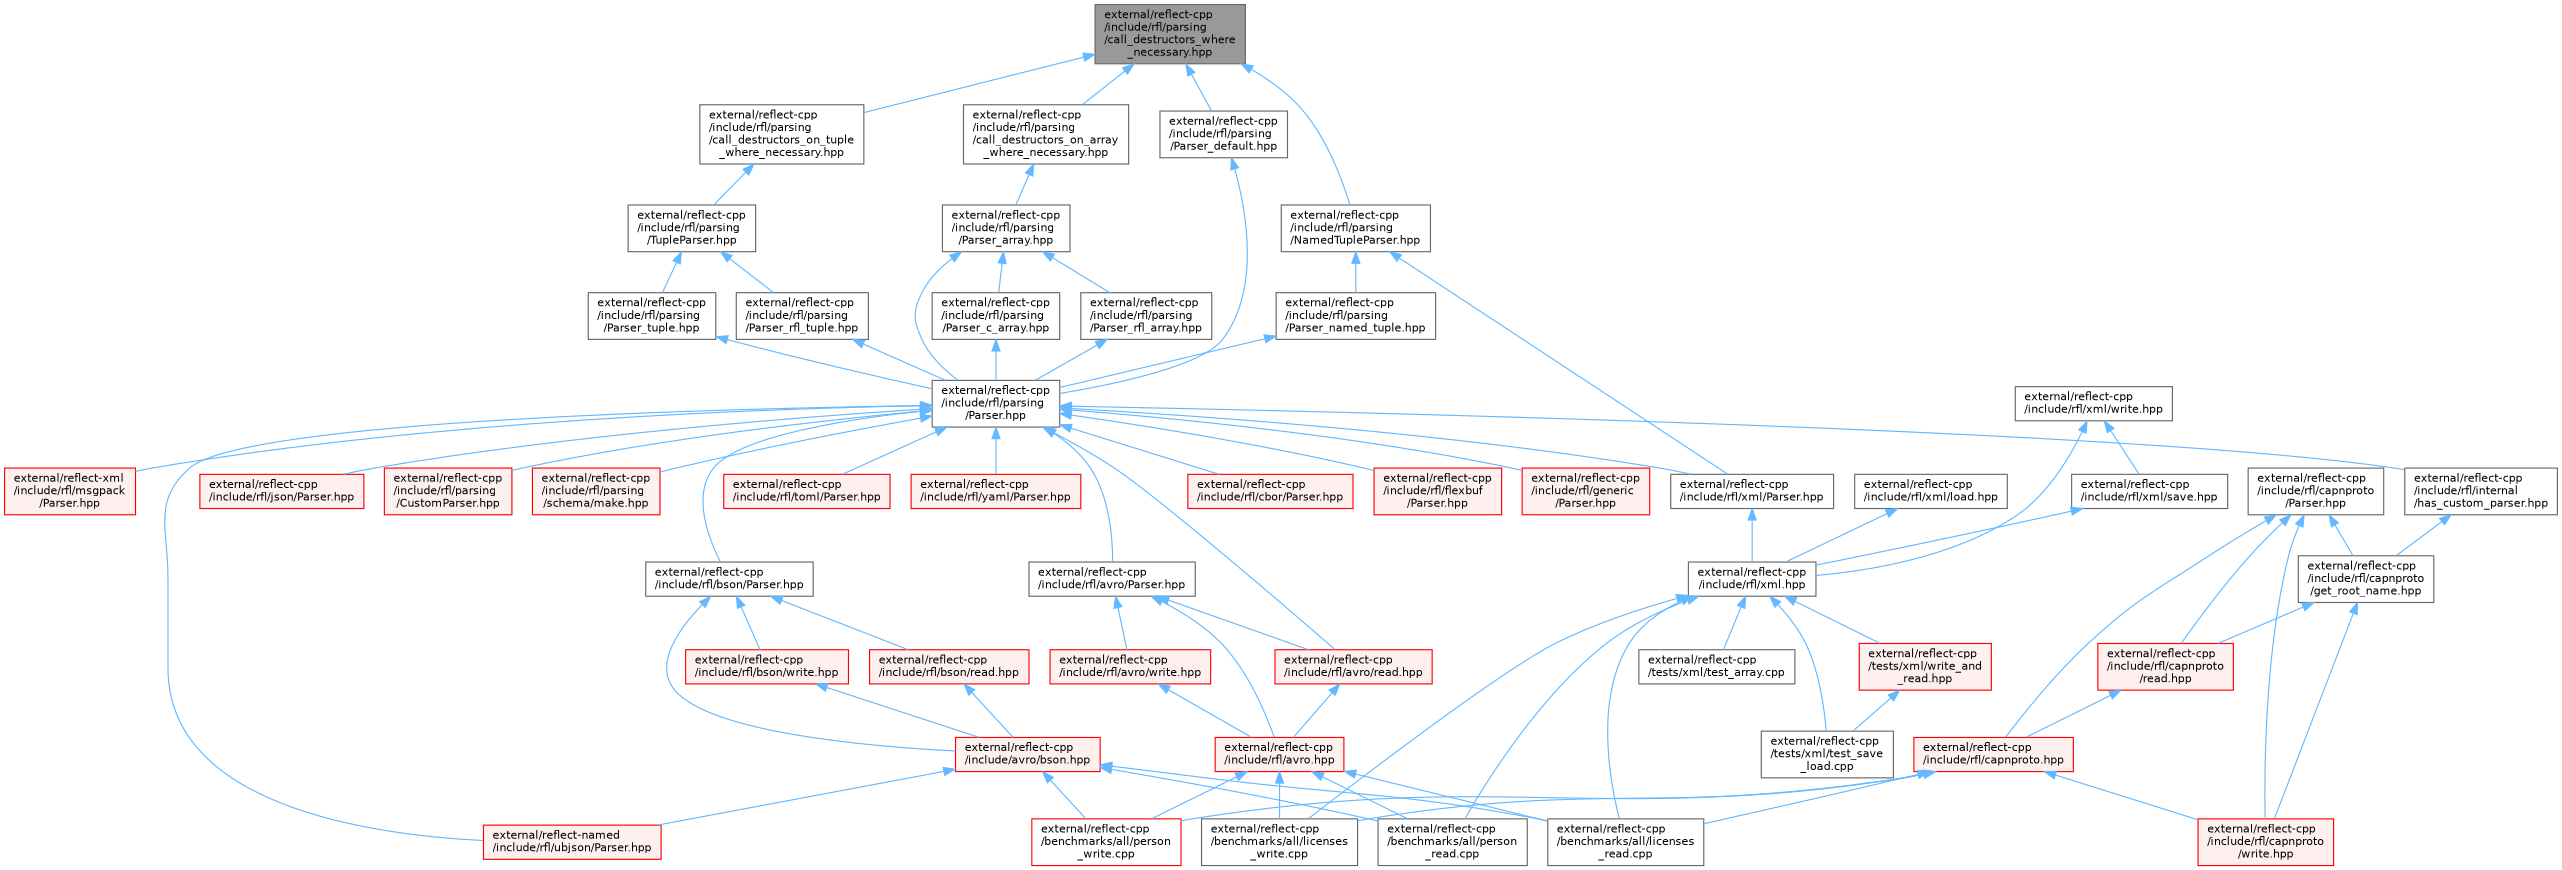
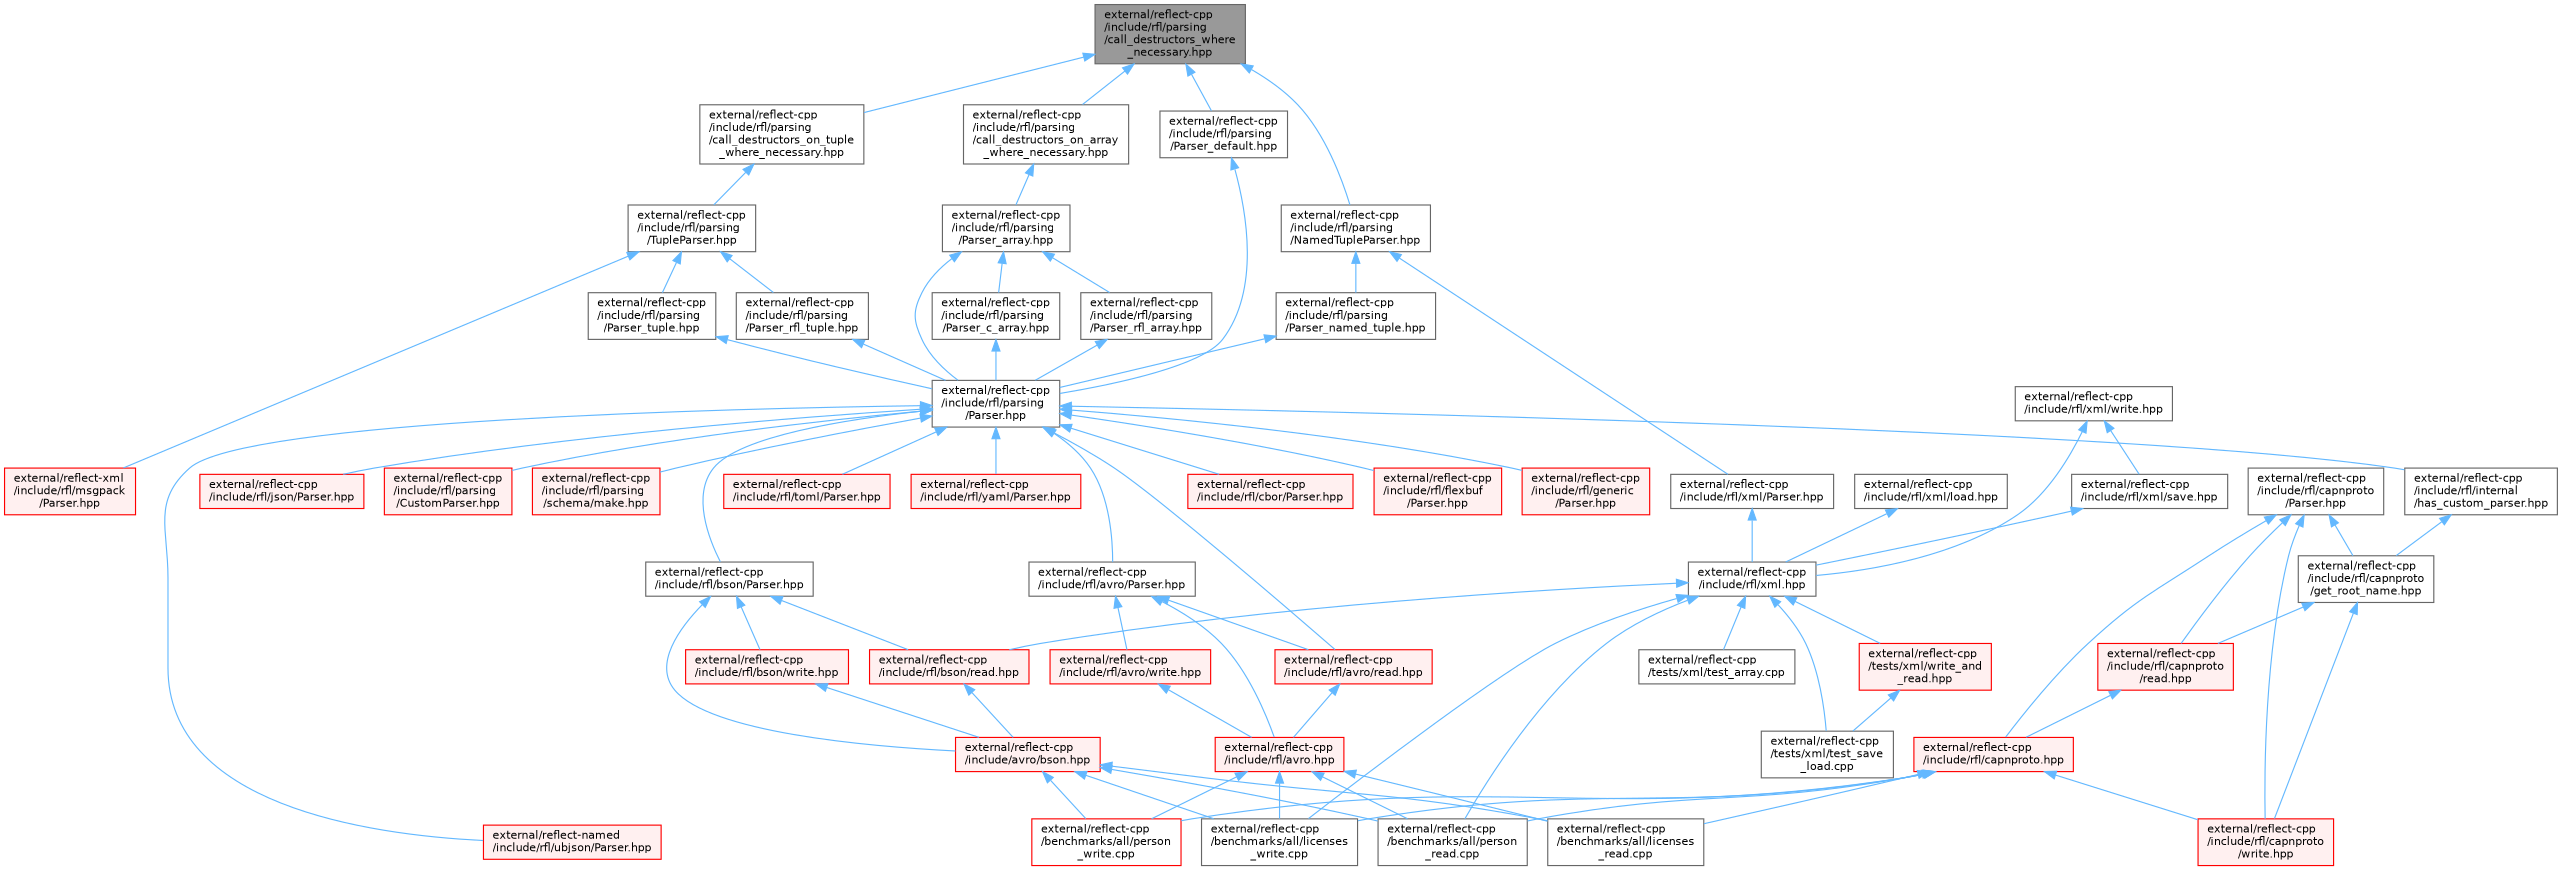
(448, 431) -> (376, 362)
(1382, 432) -> none
(1611, 696) -> (1342, 606)
(801, 798) -> (1150, 797)
none -> (1626, 806)
